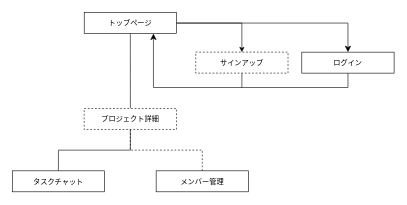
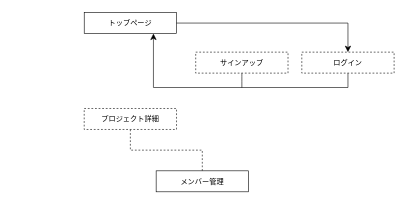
(242, 46) -> none
(348, 62) -> (348, 62)
(131, 71) -> none
(84, 150) -> none
(59, 181) -> none
